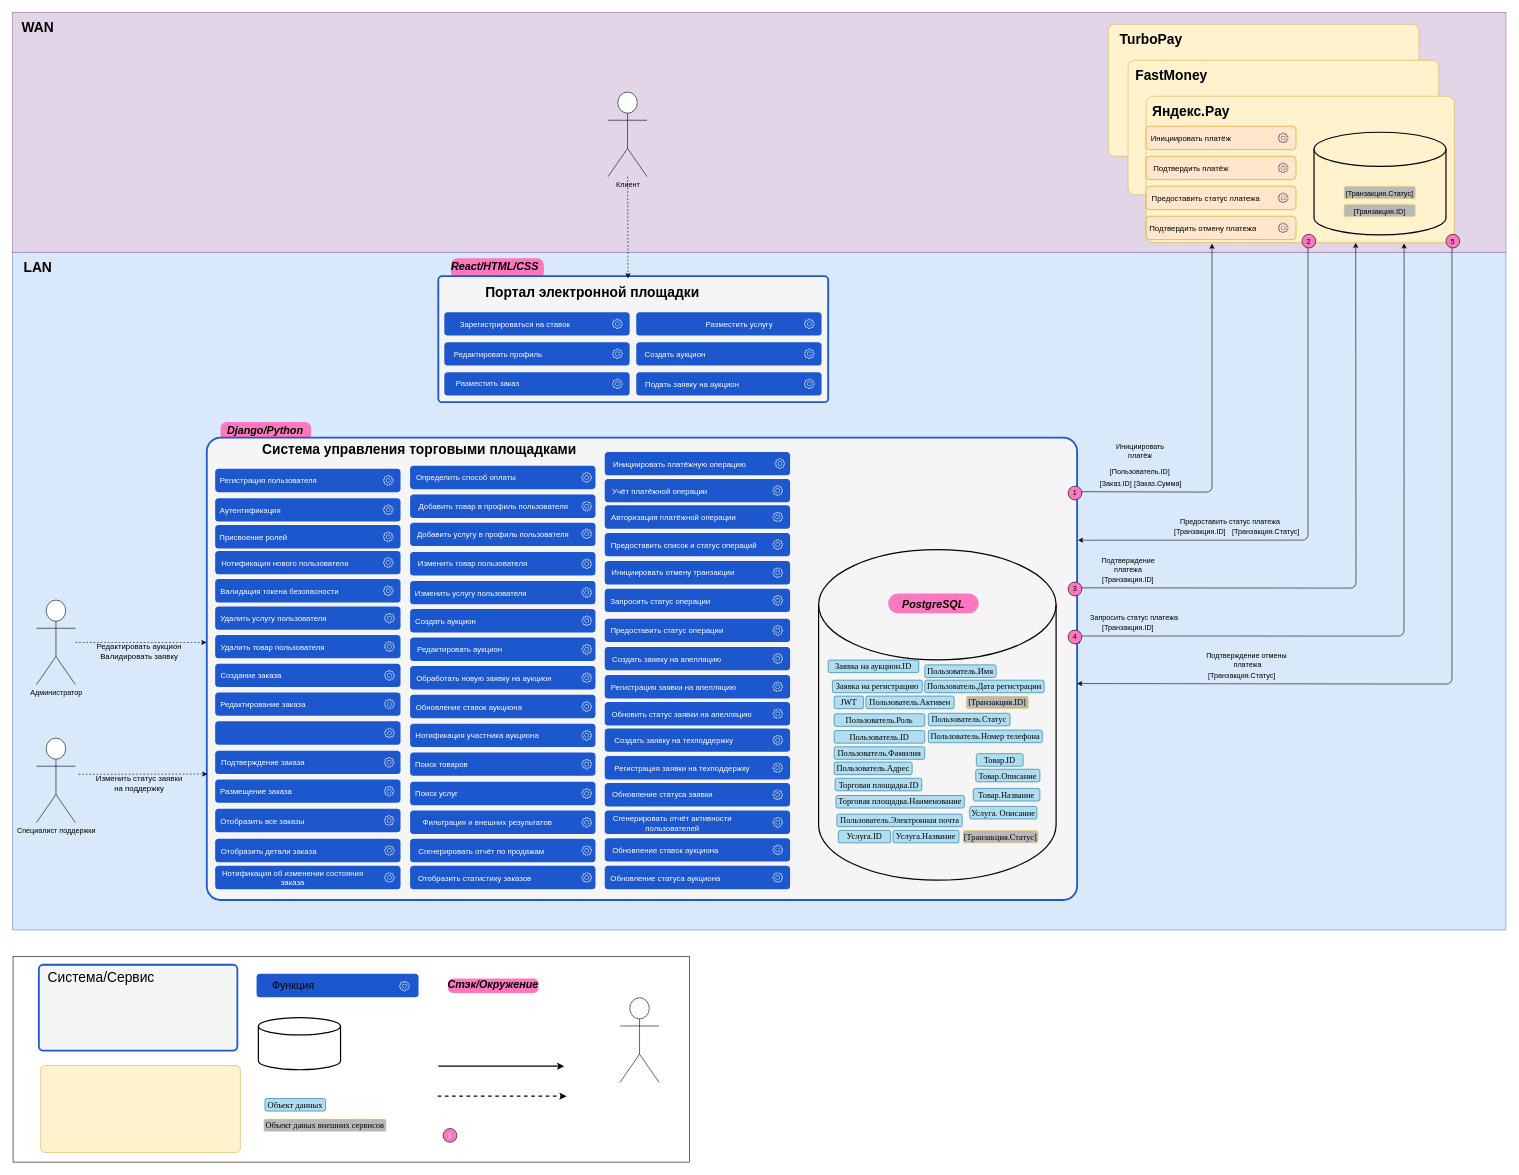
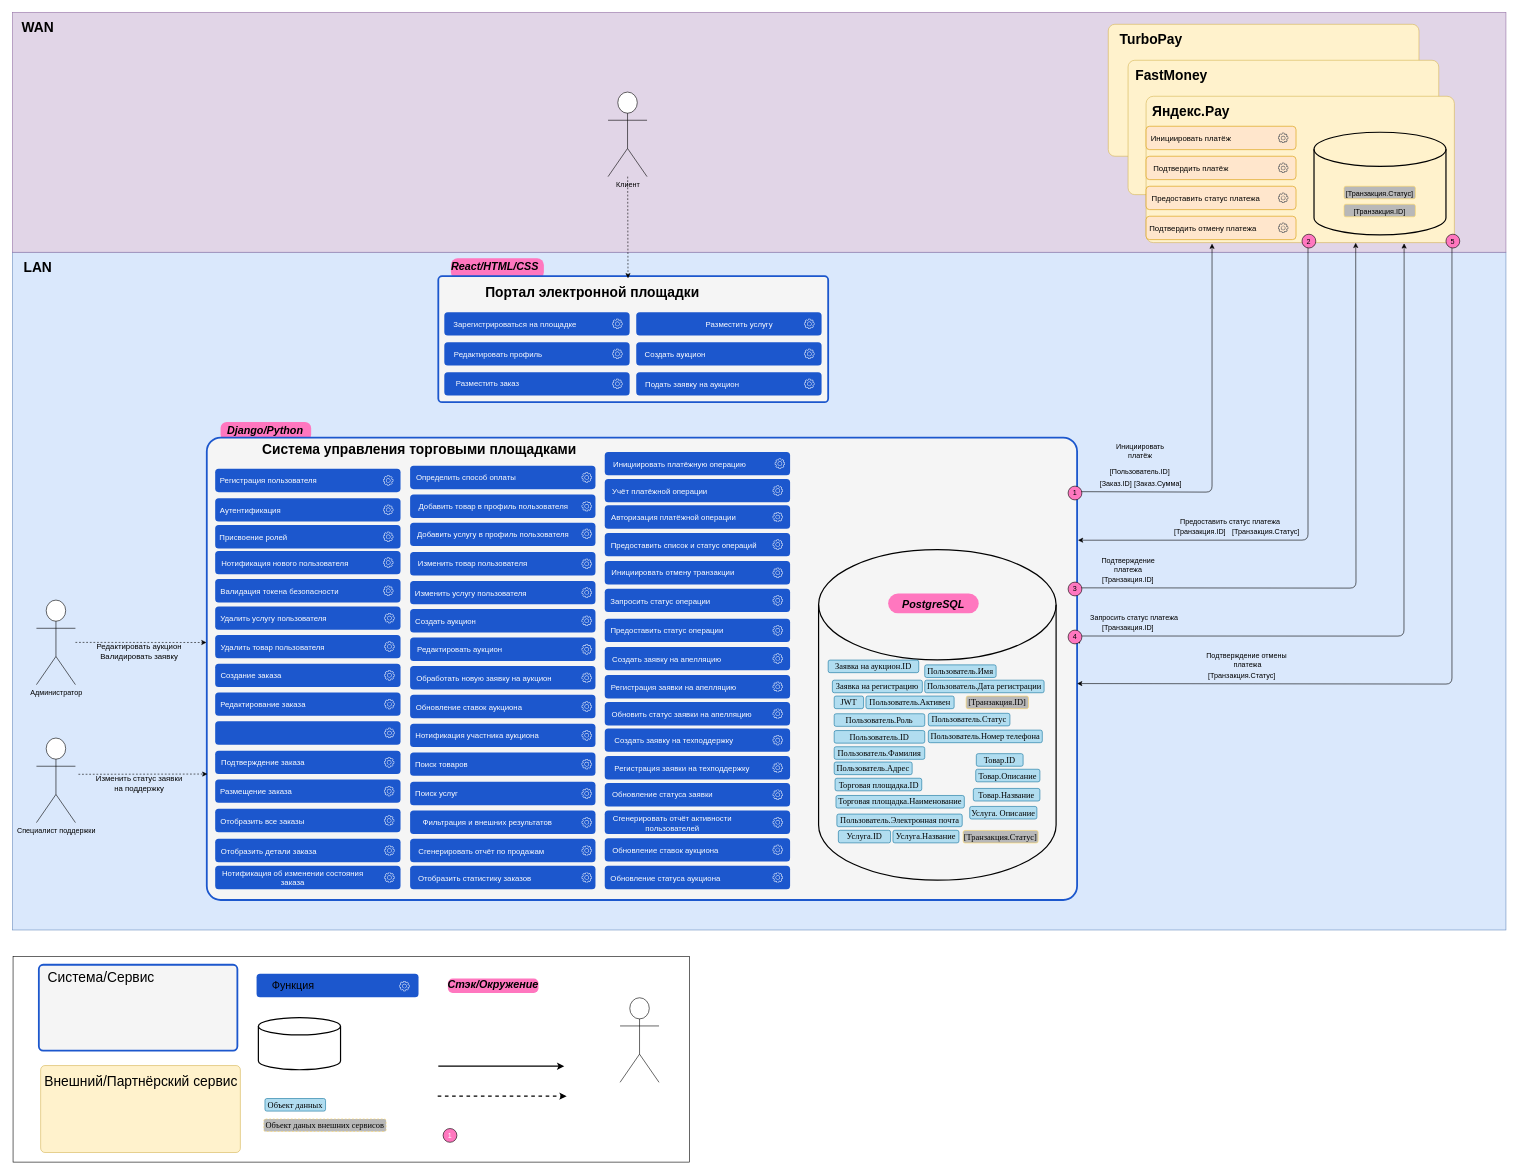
(515, 324) -> (515, 324)
none -> (141, 1081)
